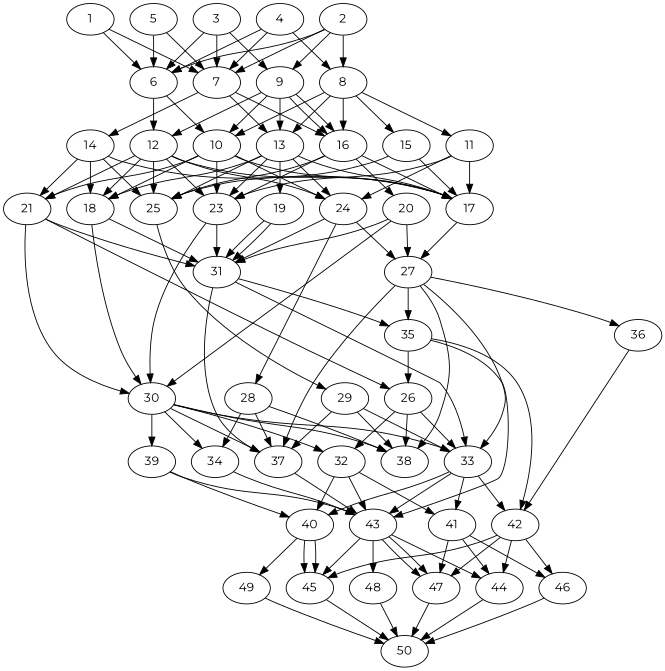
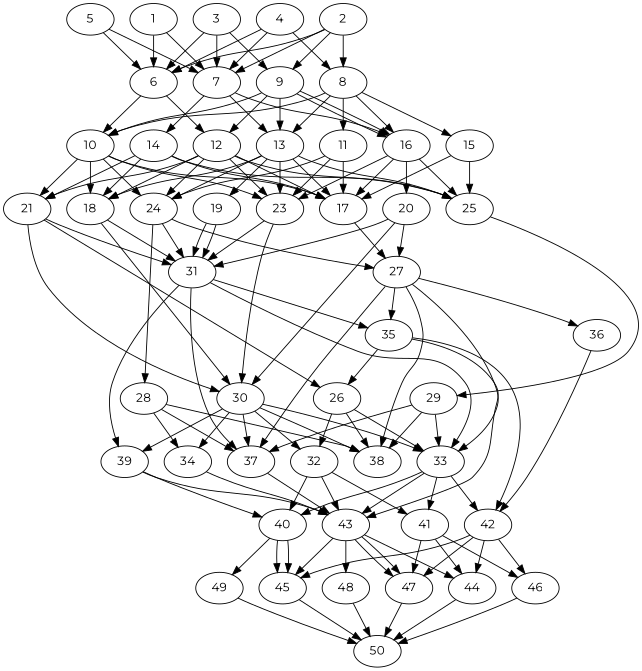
none -> (123, 358)
